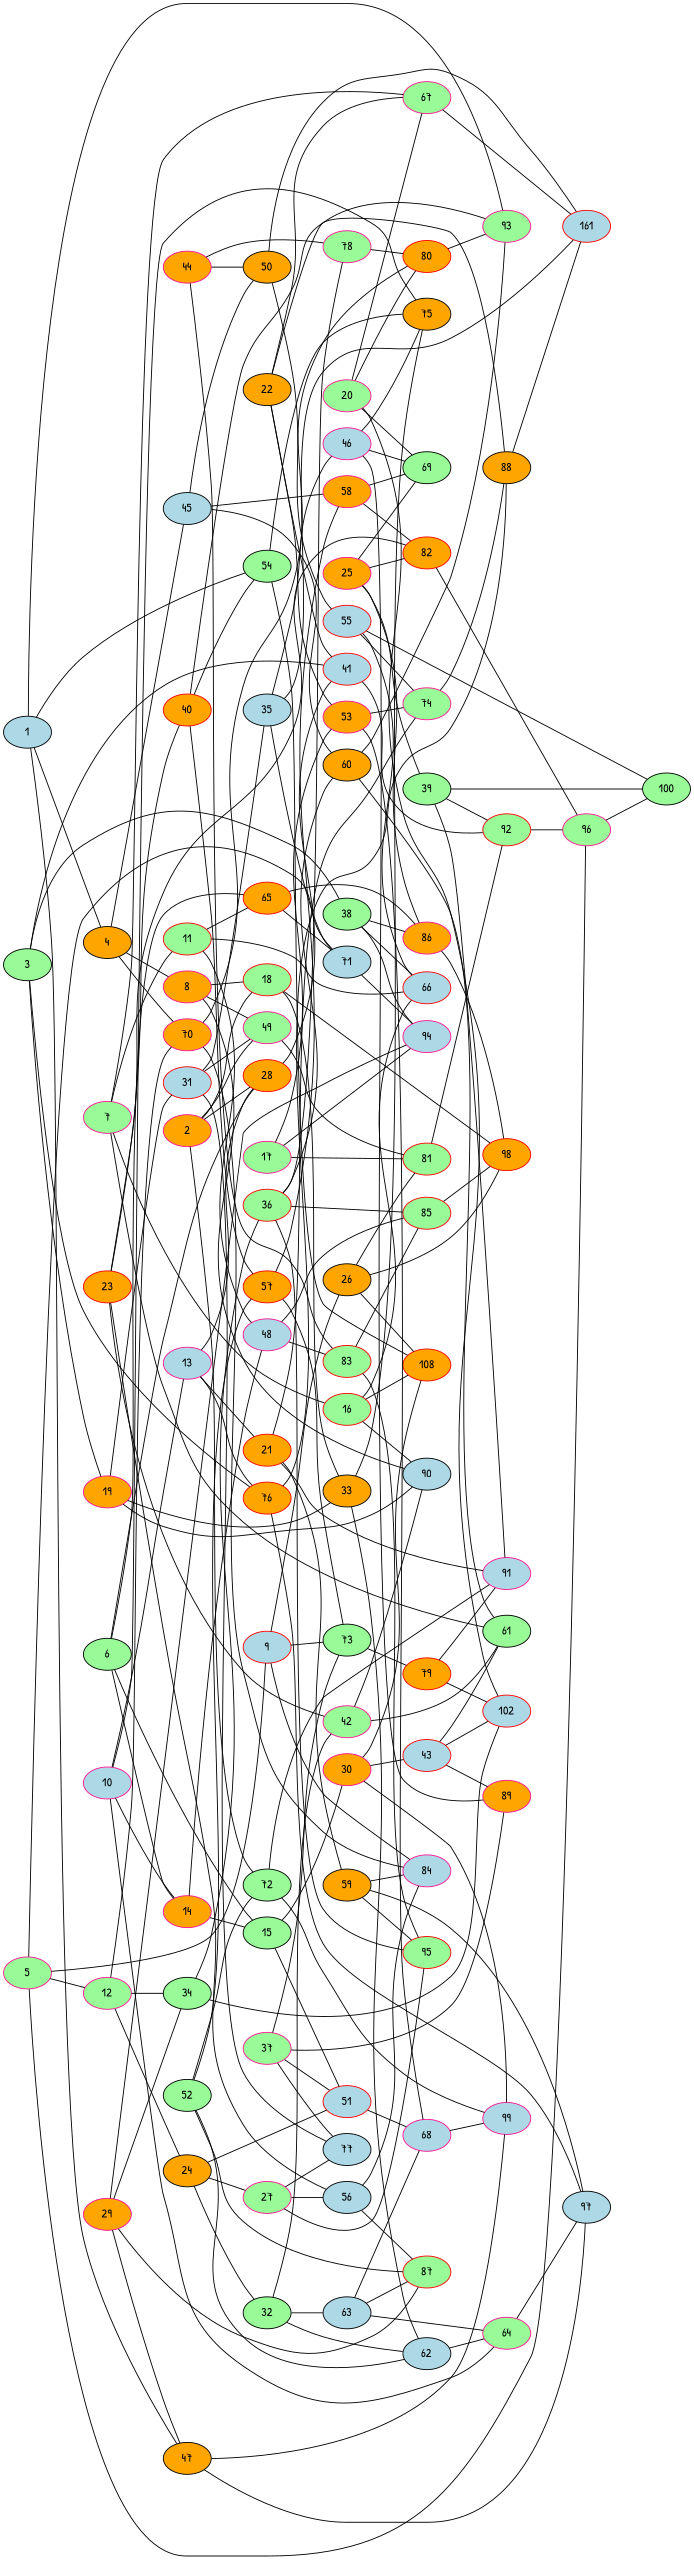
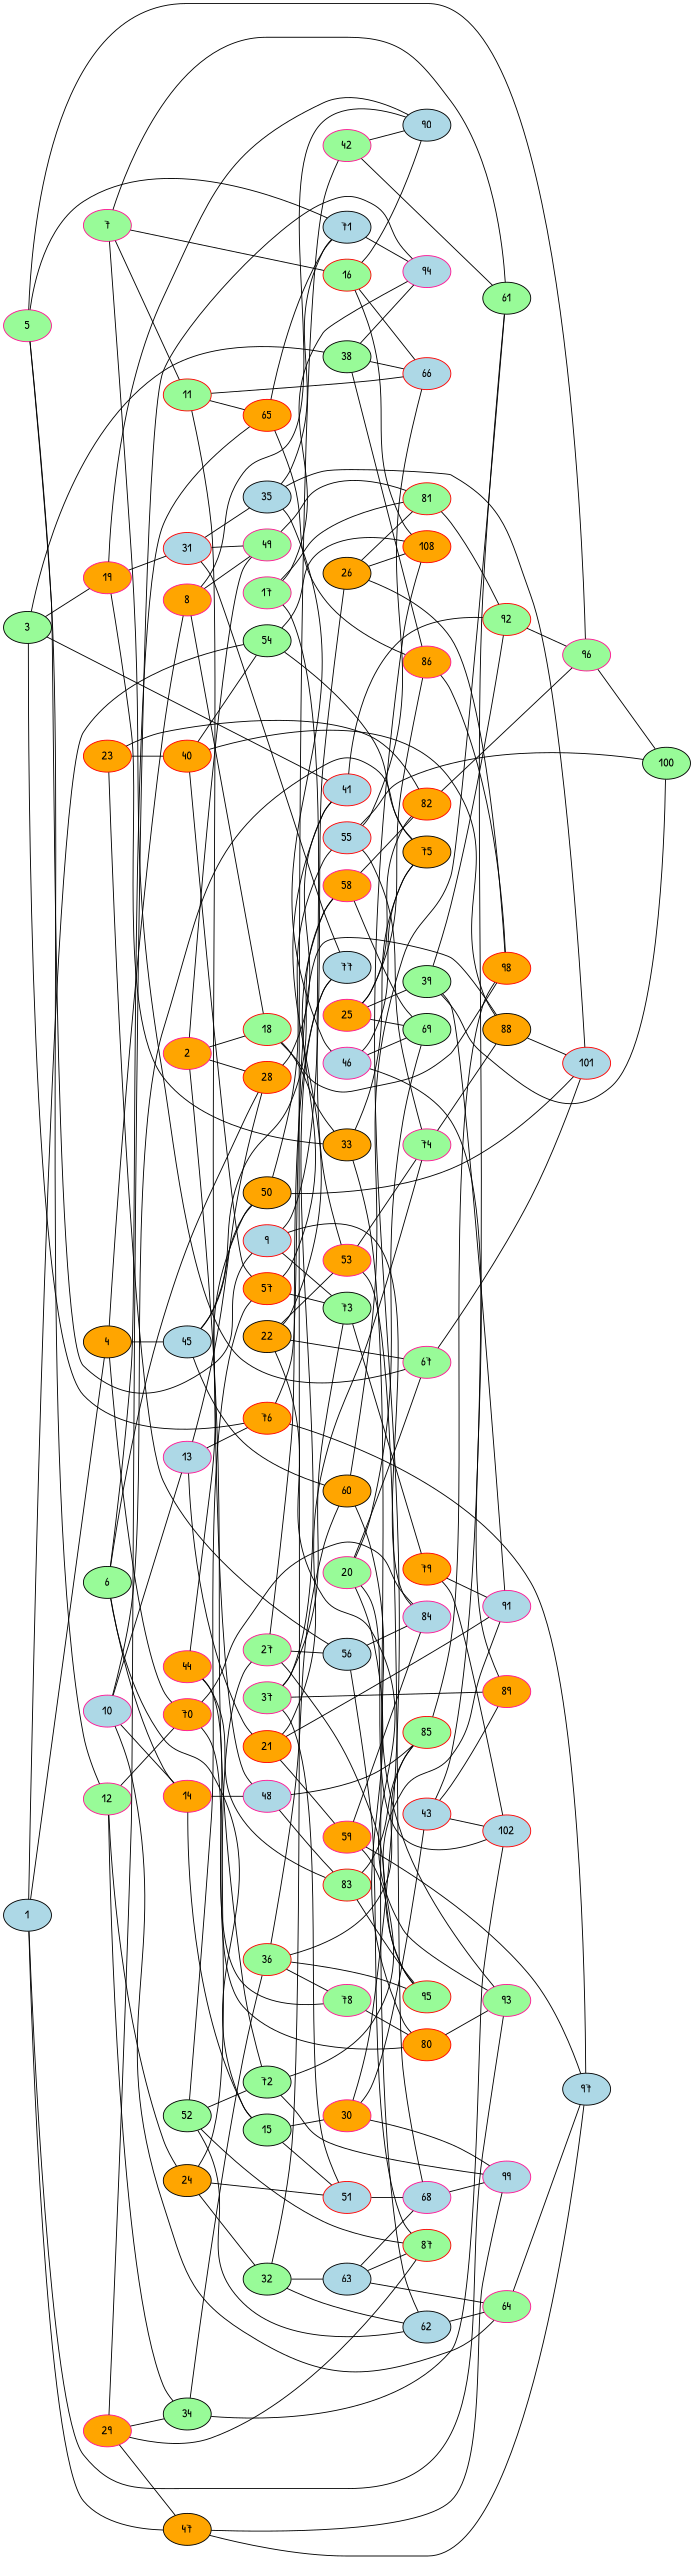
(587, 226) -> (587, 1063)
(166, 1541) -> none
(347, 1885) -> (347, 1837)
